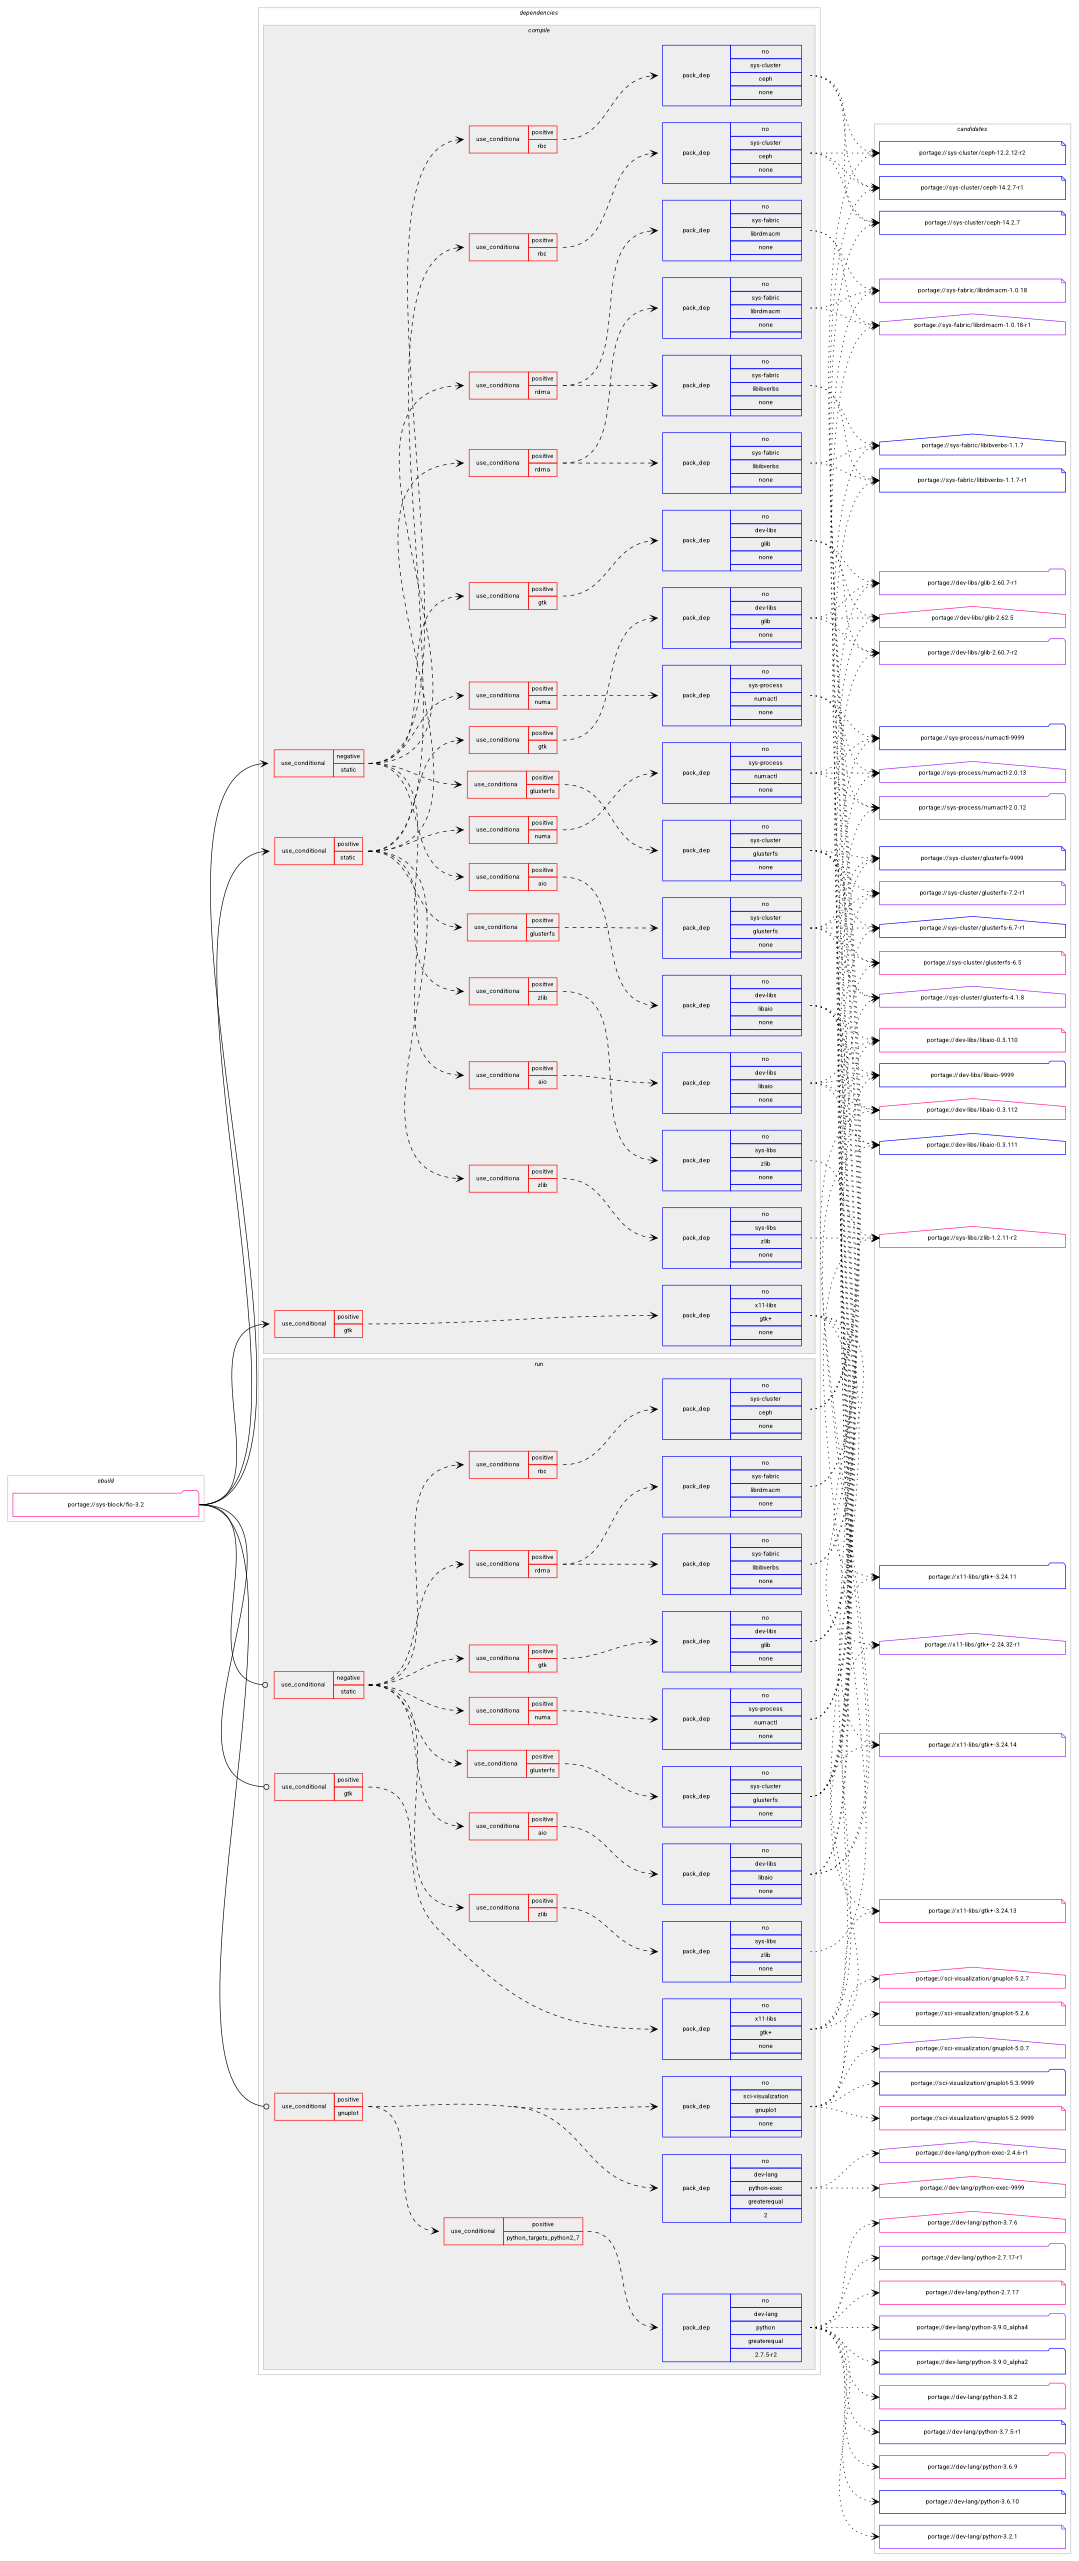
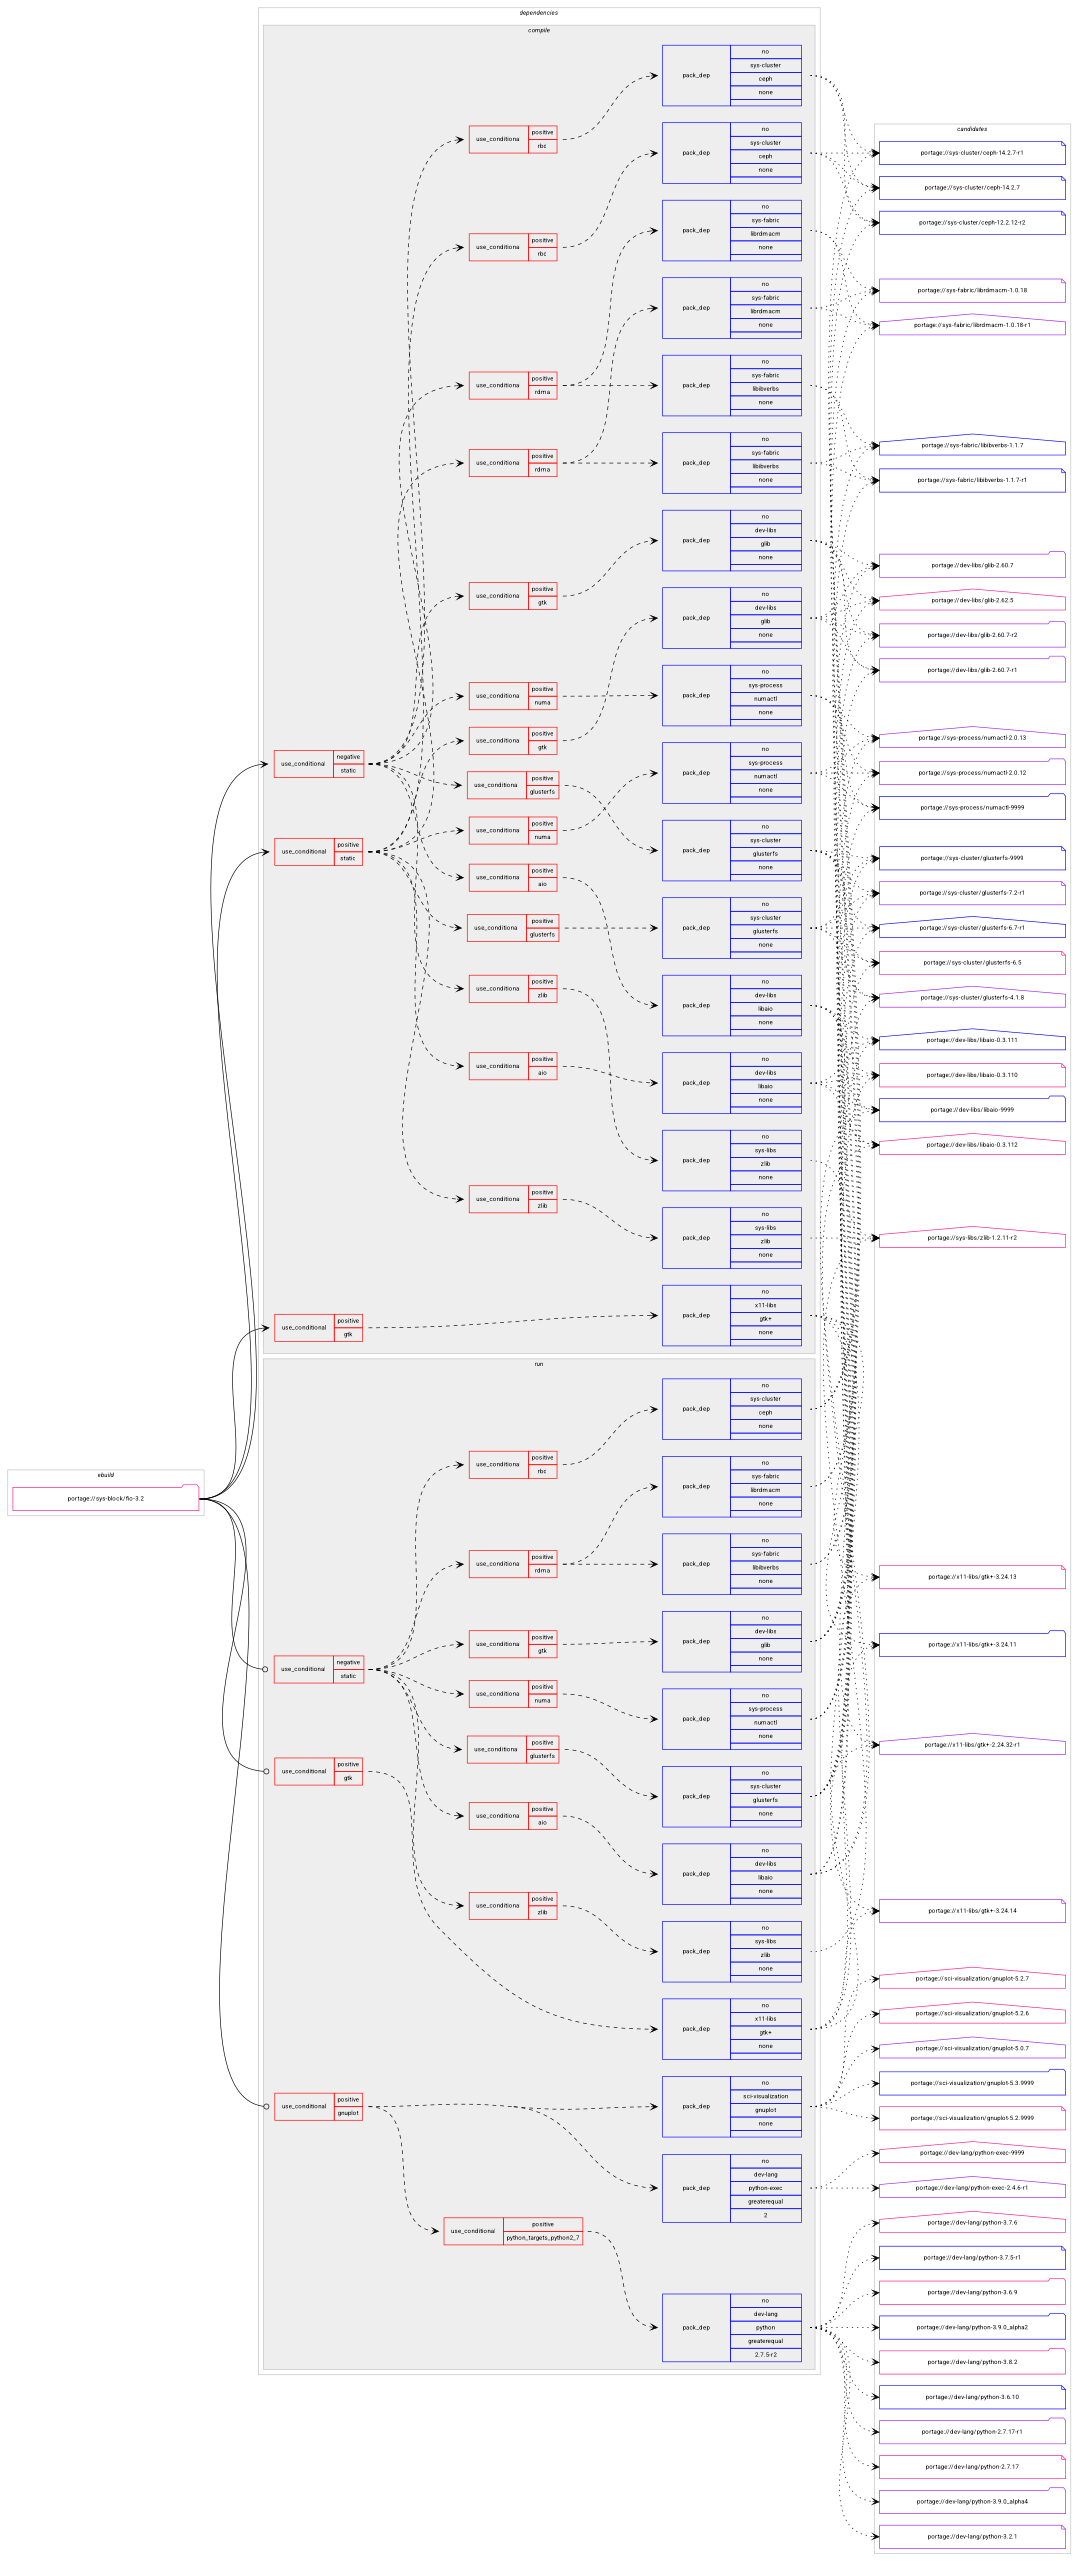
none -> (973, 566)
(973, 2014) -> (973, 2014)
